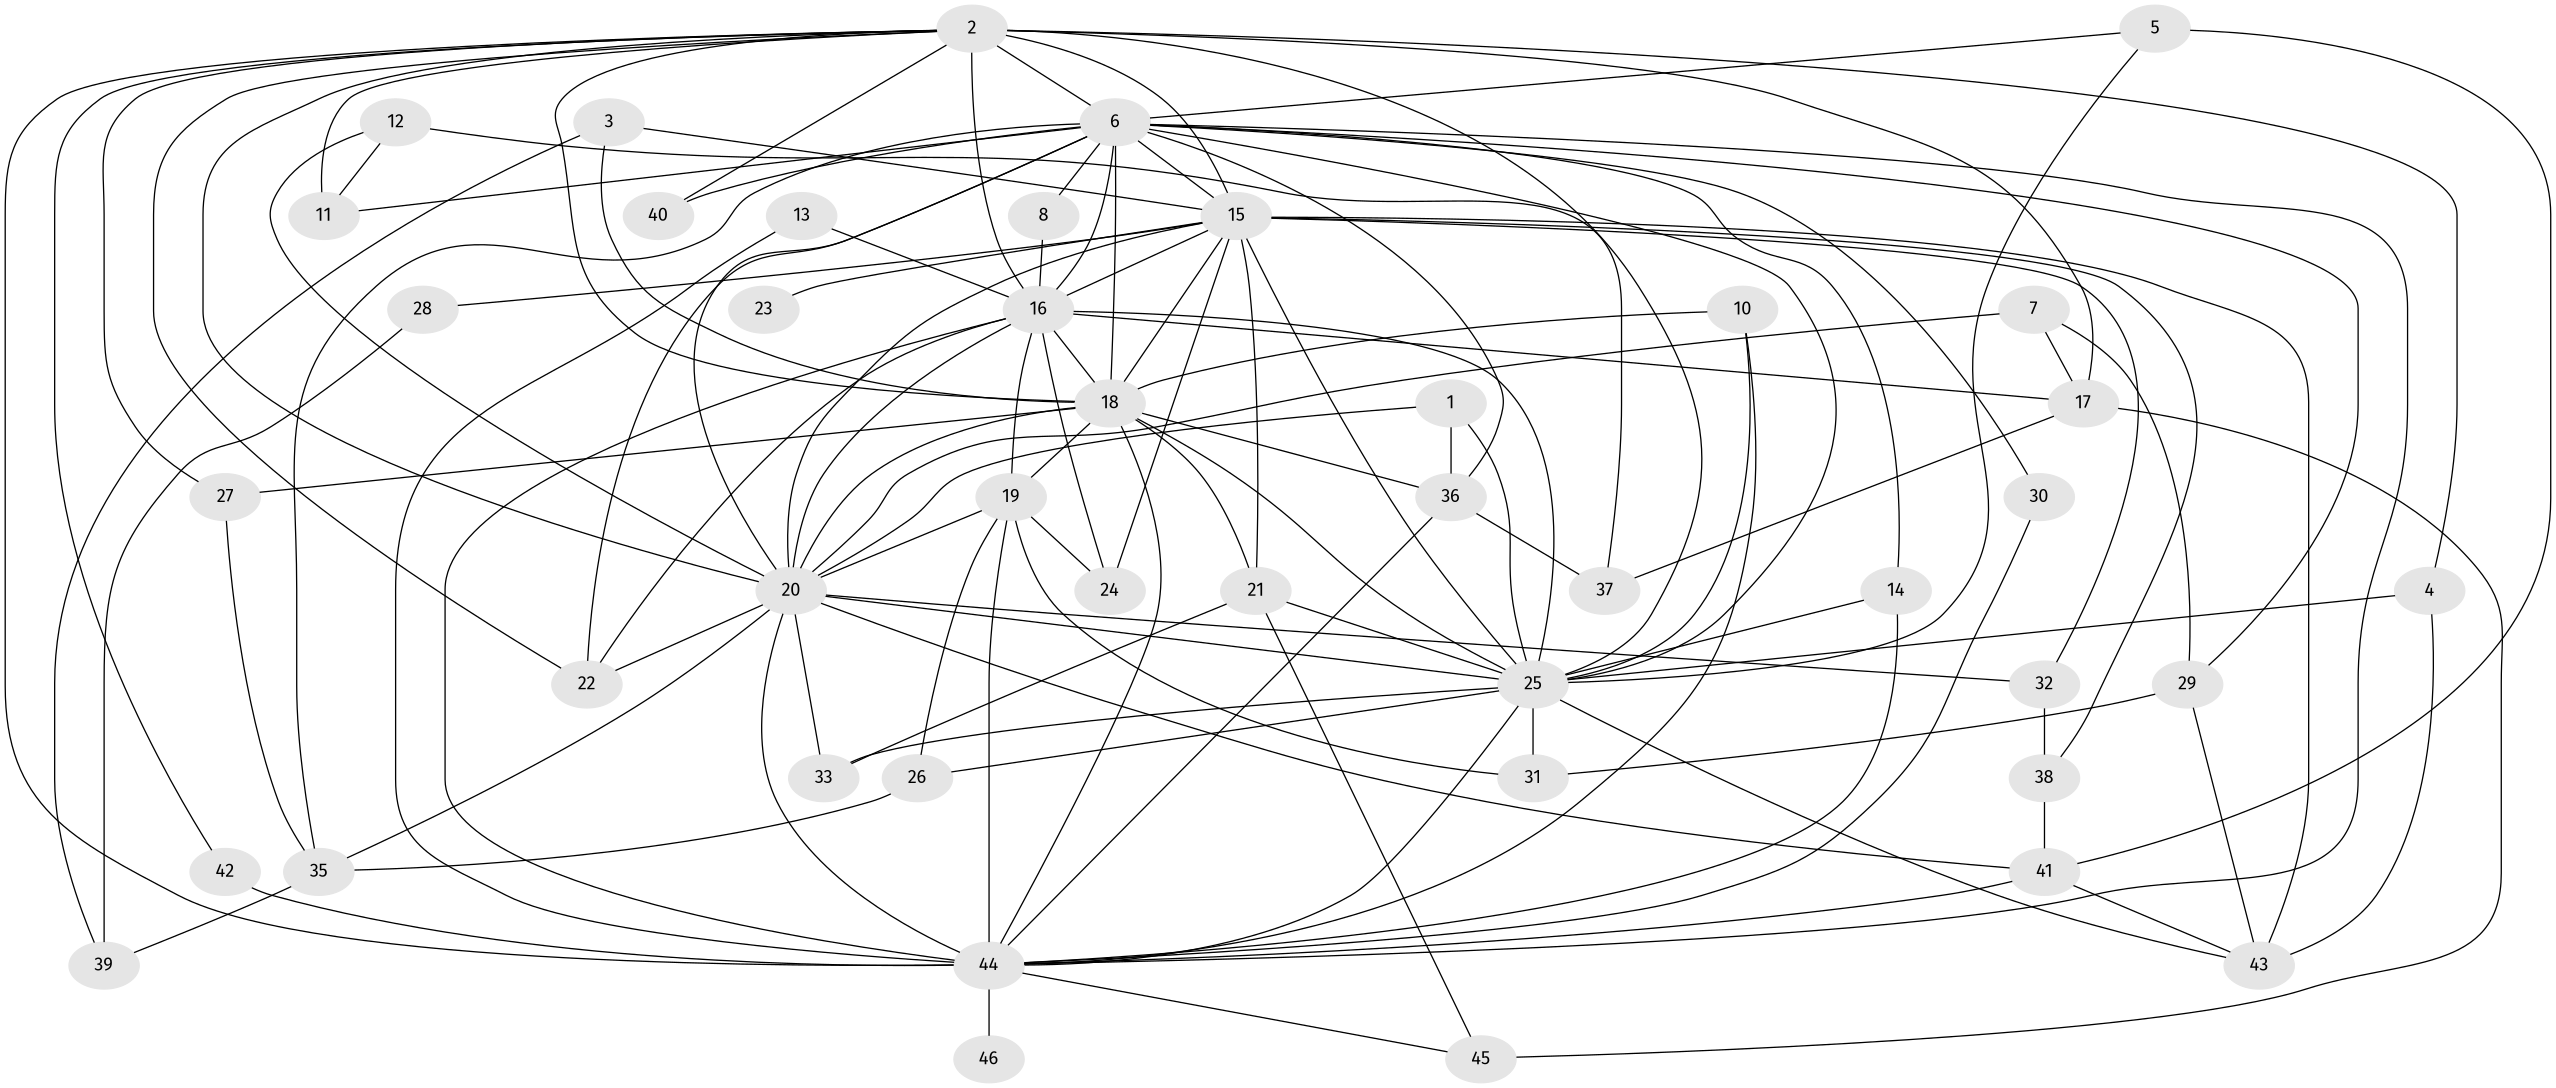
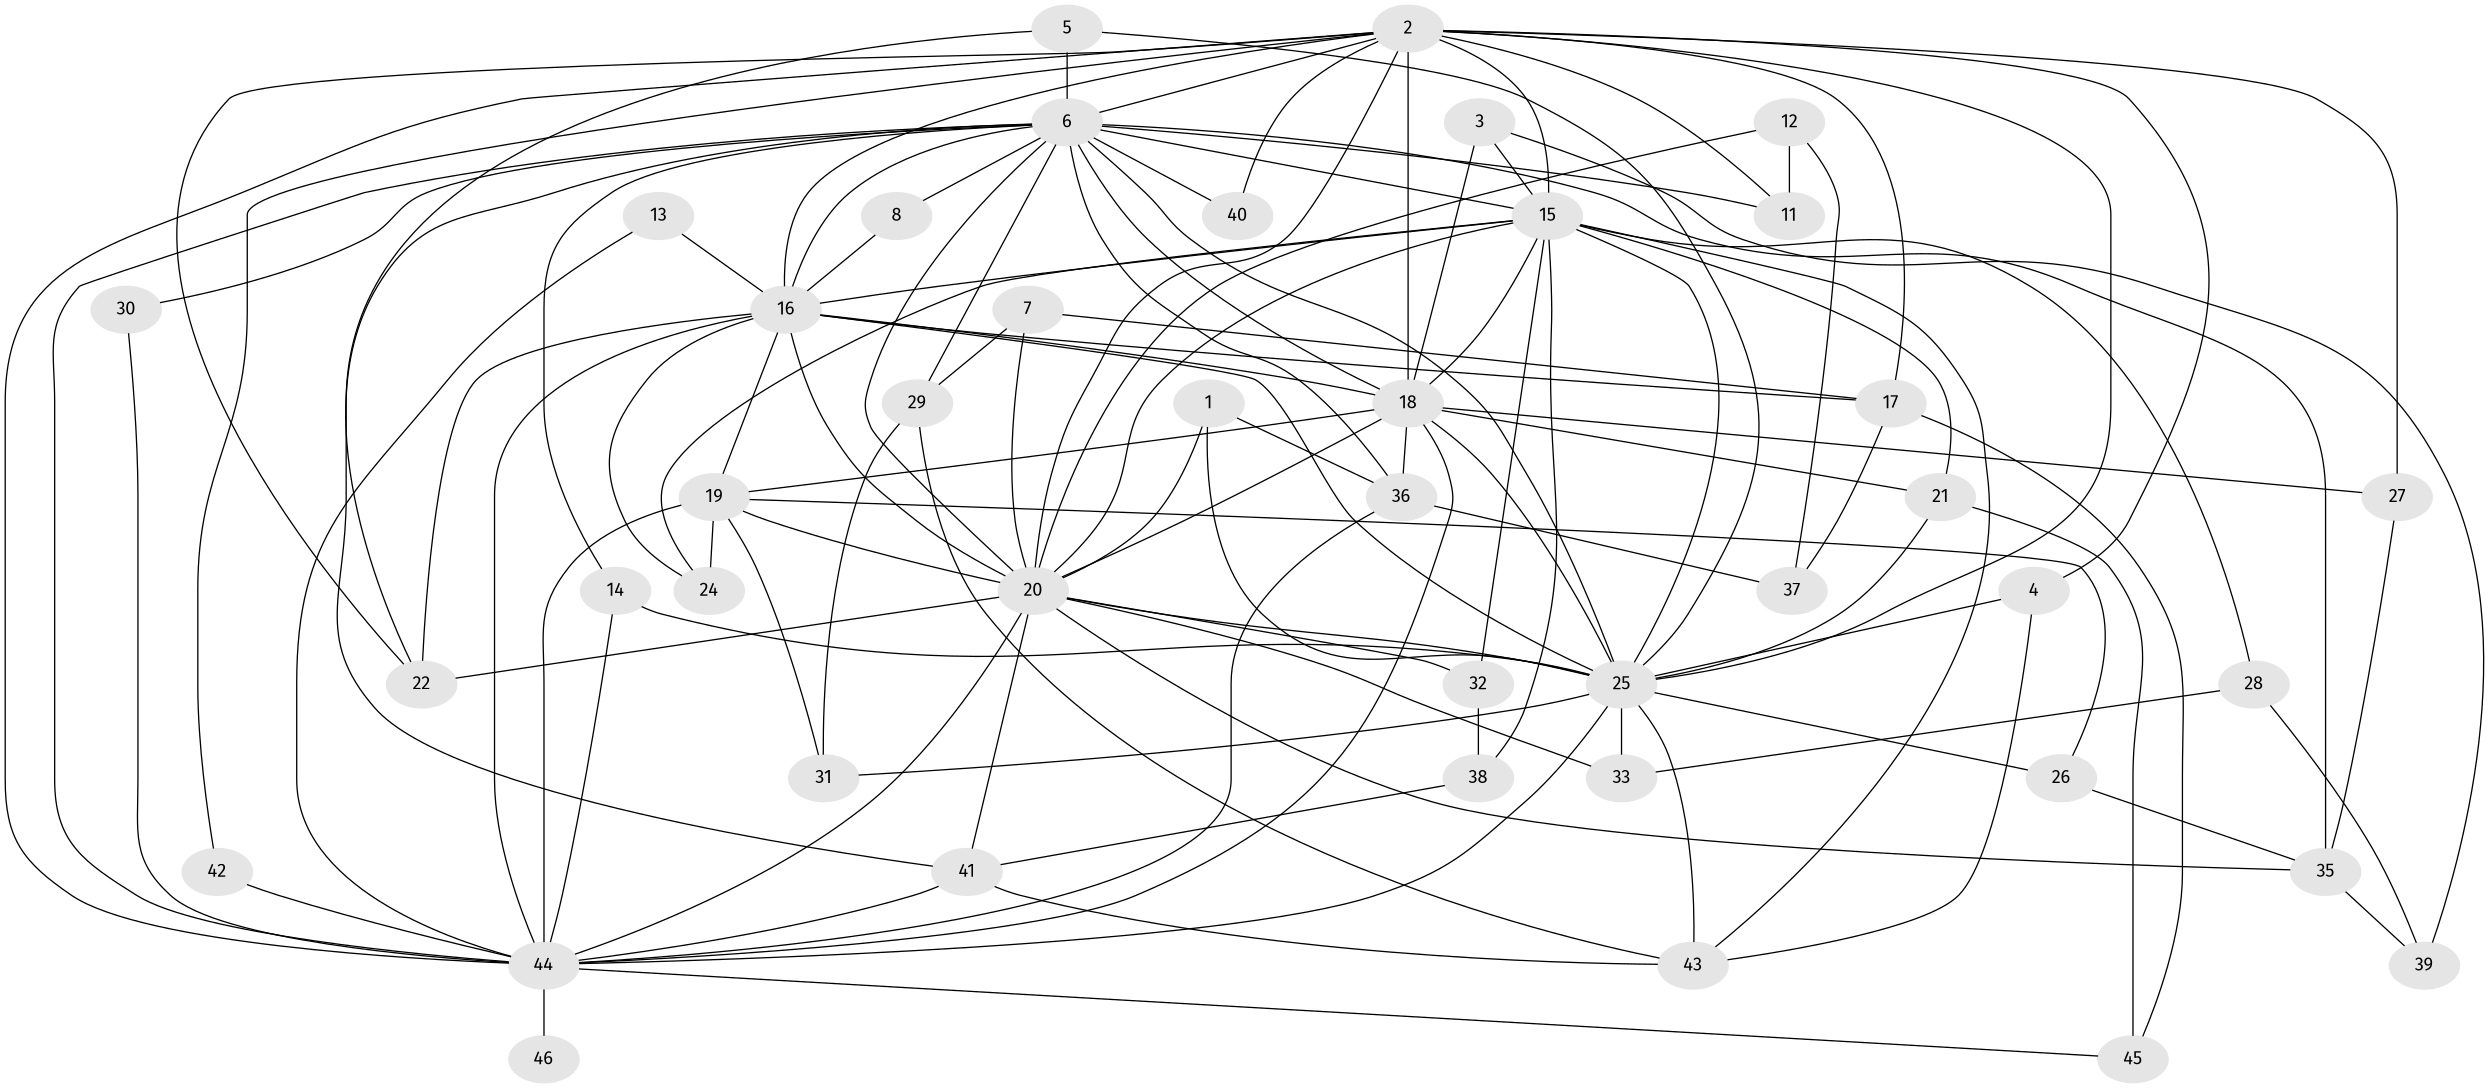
(764, 310) -> none
(1743, 310) -> none
(1029, 686) -> (1938, 731)
